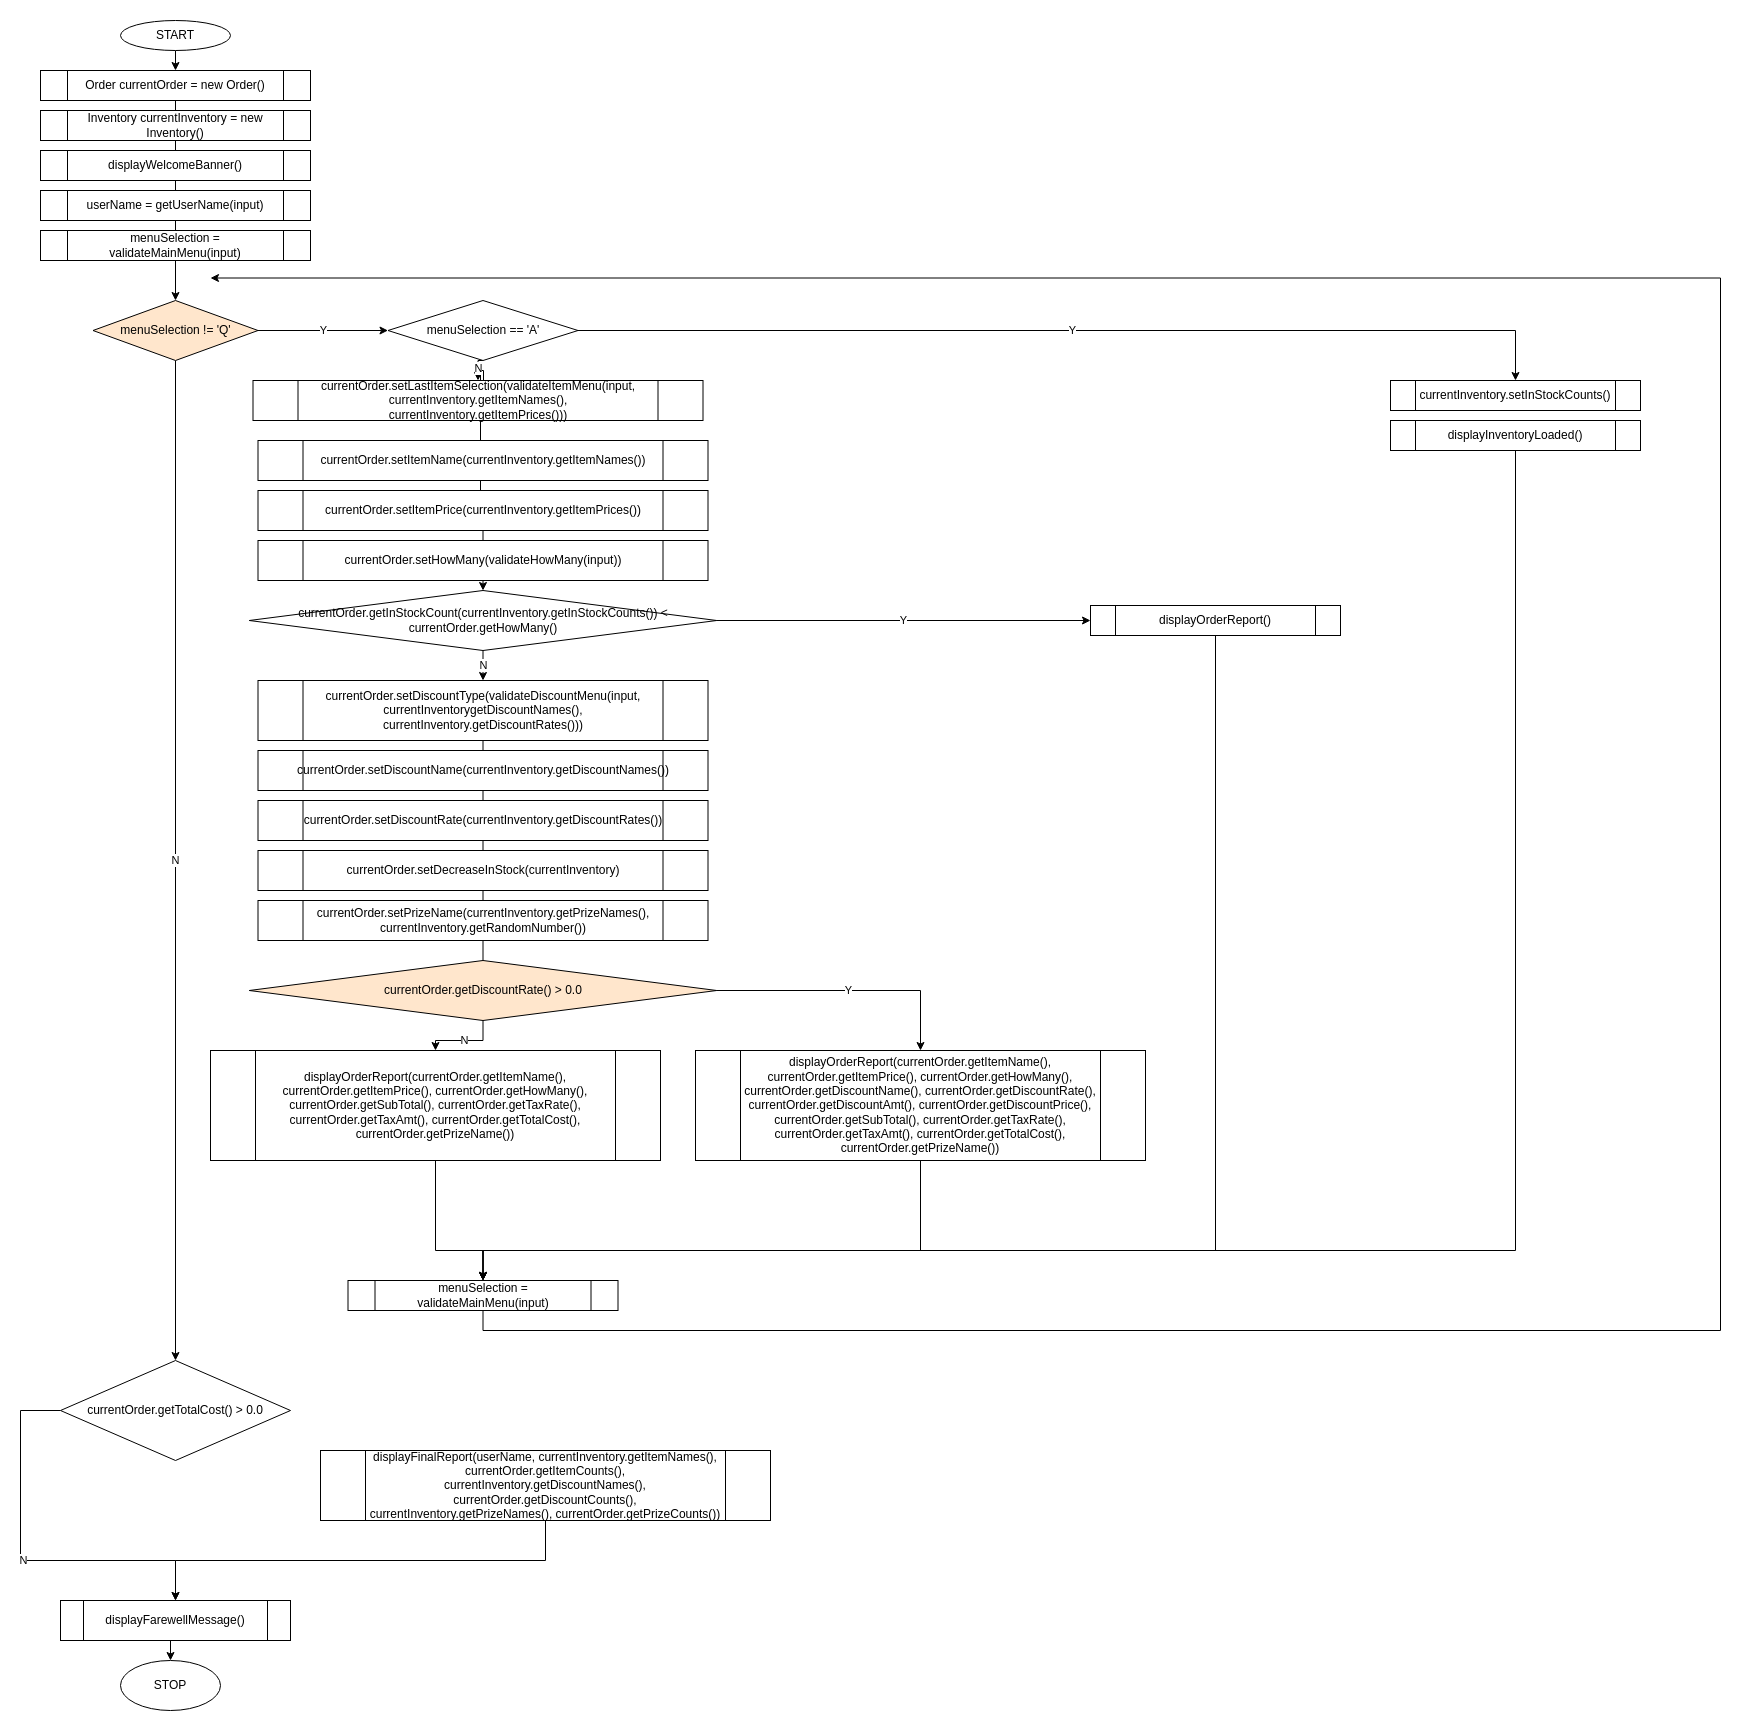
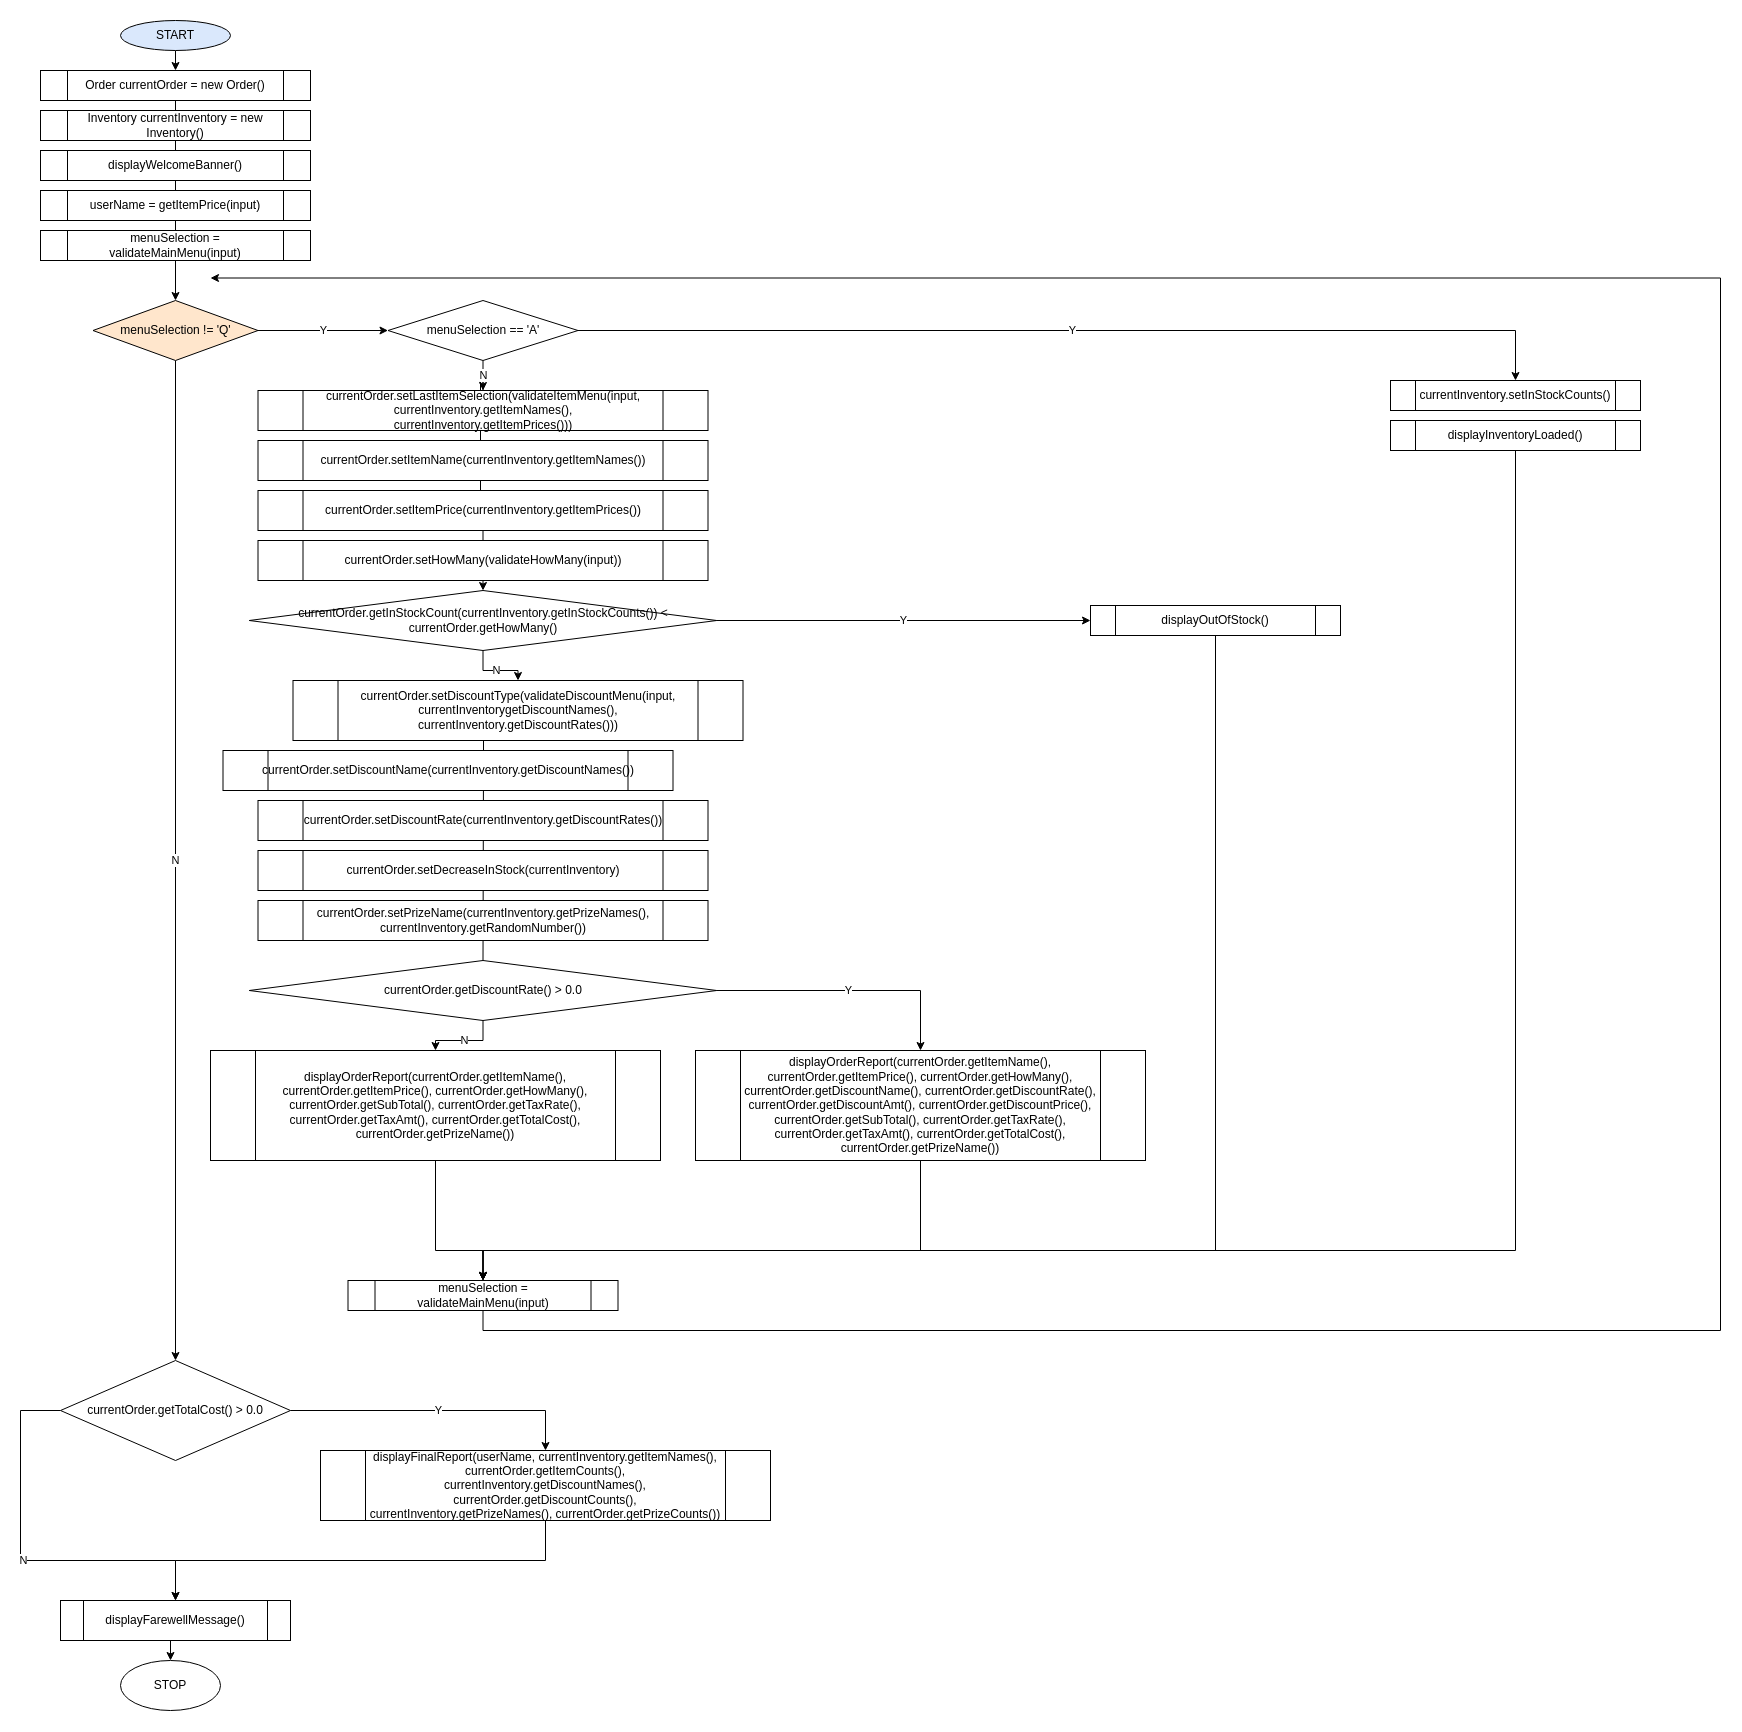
(176, 36) -> (176, 36)
(176, 206) -> (176, 206)
(478, 401) -> (483, 411)
(1216, 621) -> (1216, 621)
(483, 711) -> (518, 711)
(483, 771) -> (448, 771)
(483, 991) -> (483, 991)
none -> (435, 1411)
